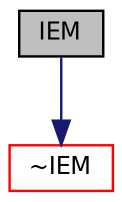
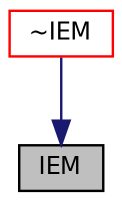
(61, 89) -> (61, 89)
